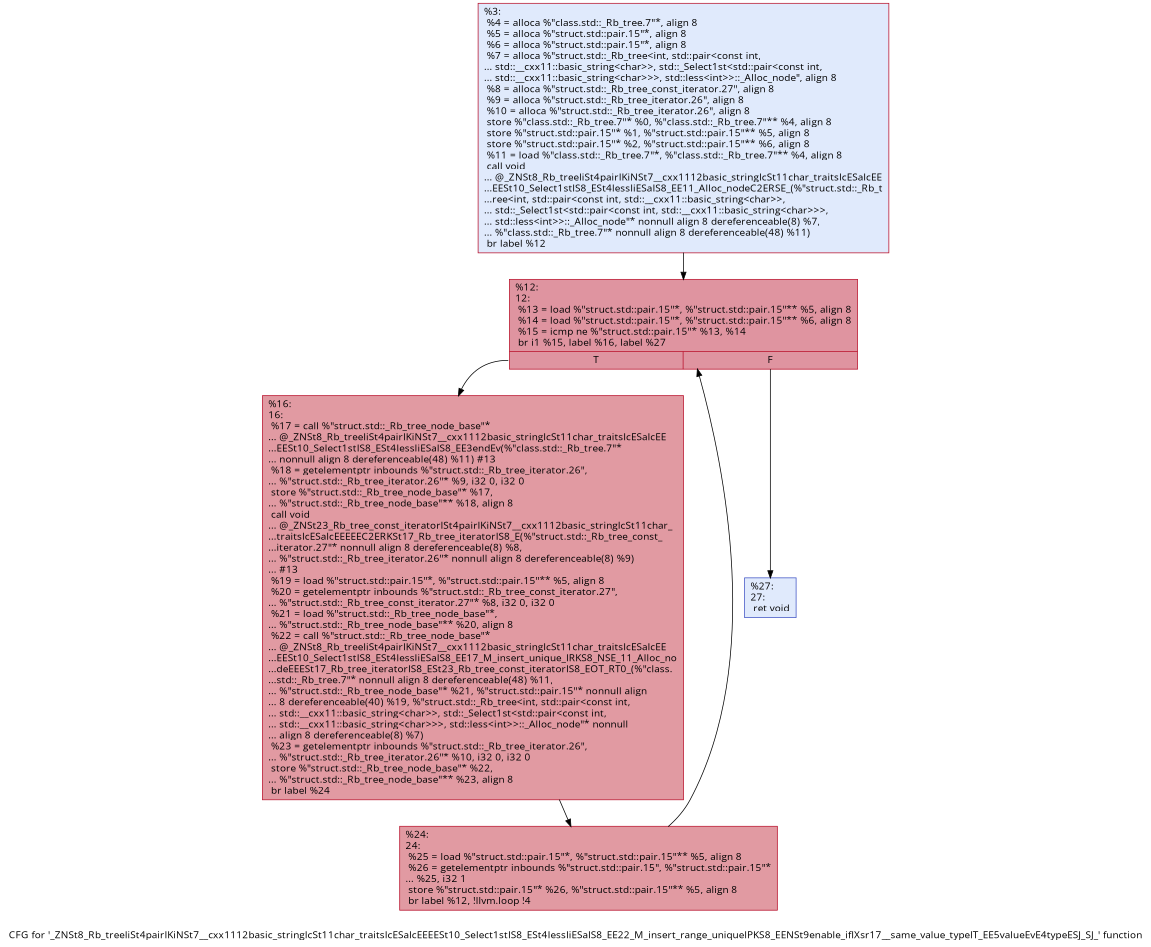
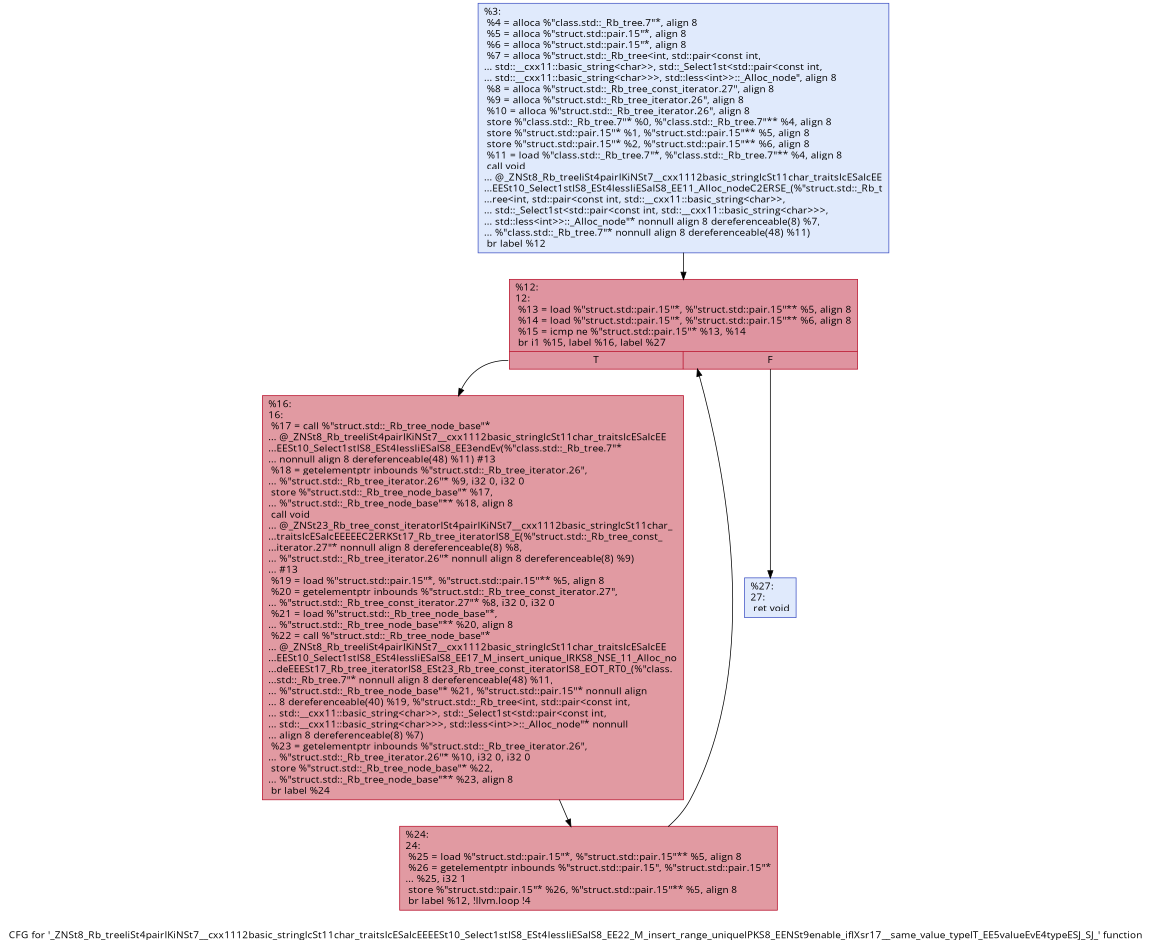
(683, 128) -> (683, 128)
